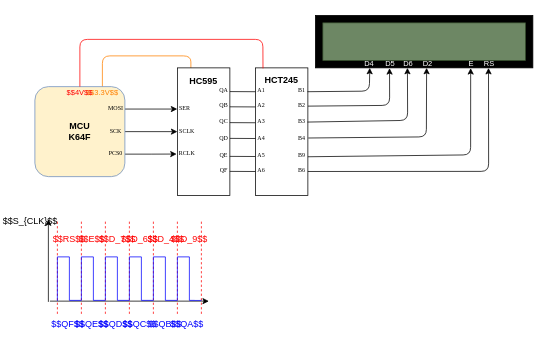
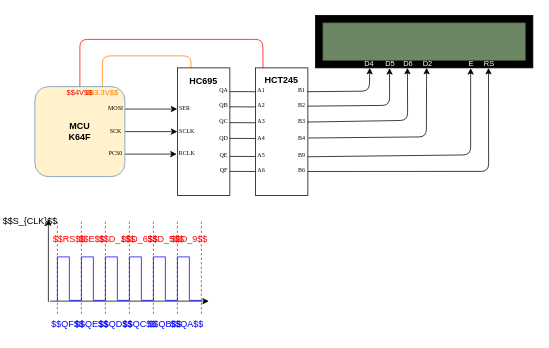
(204, 81) -> (204, 81)
(117, 239) -> (117, 239)
(166, 239) -> (166, 239)
